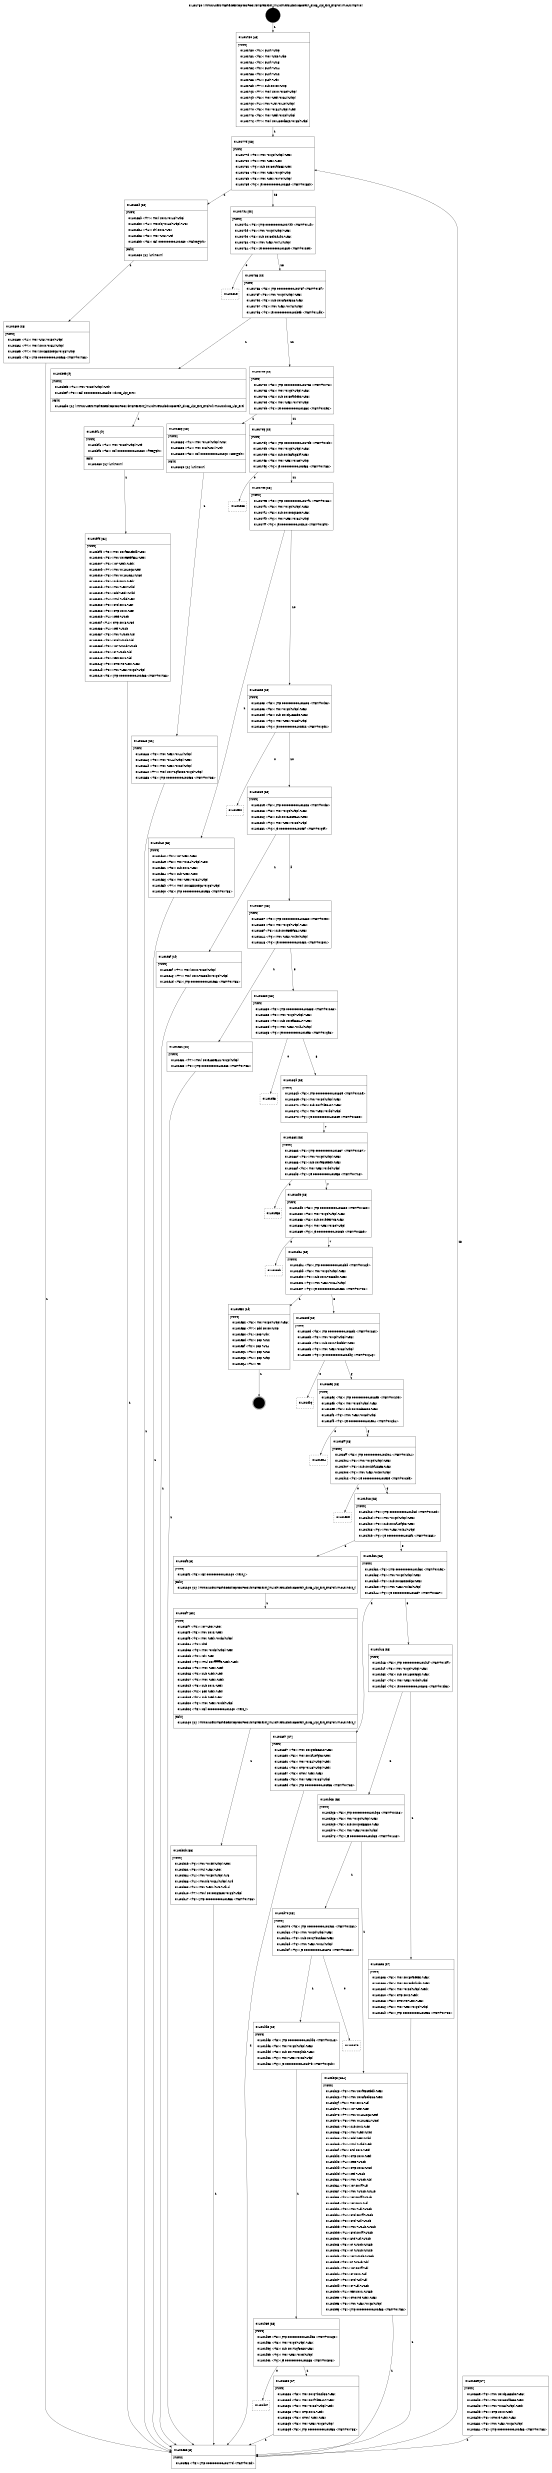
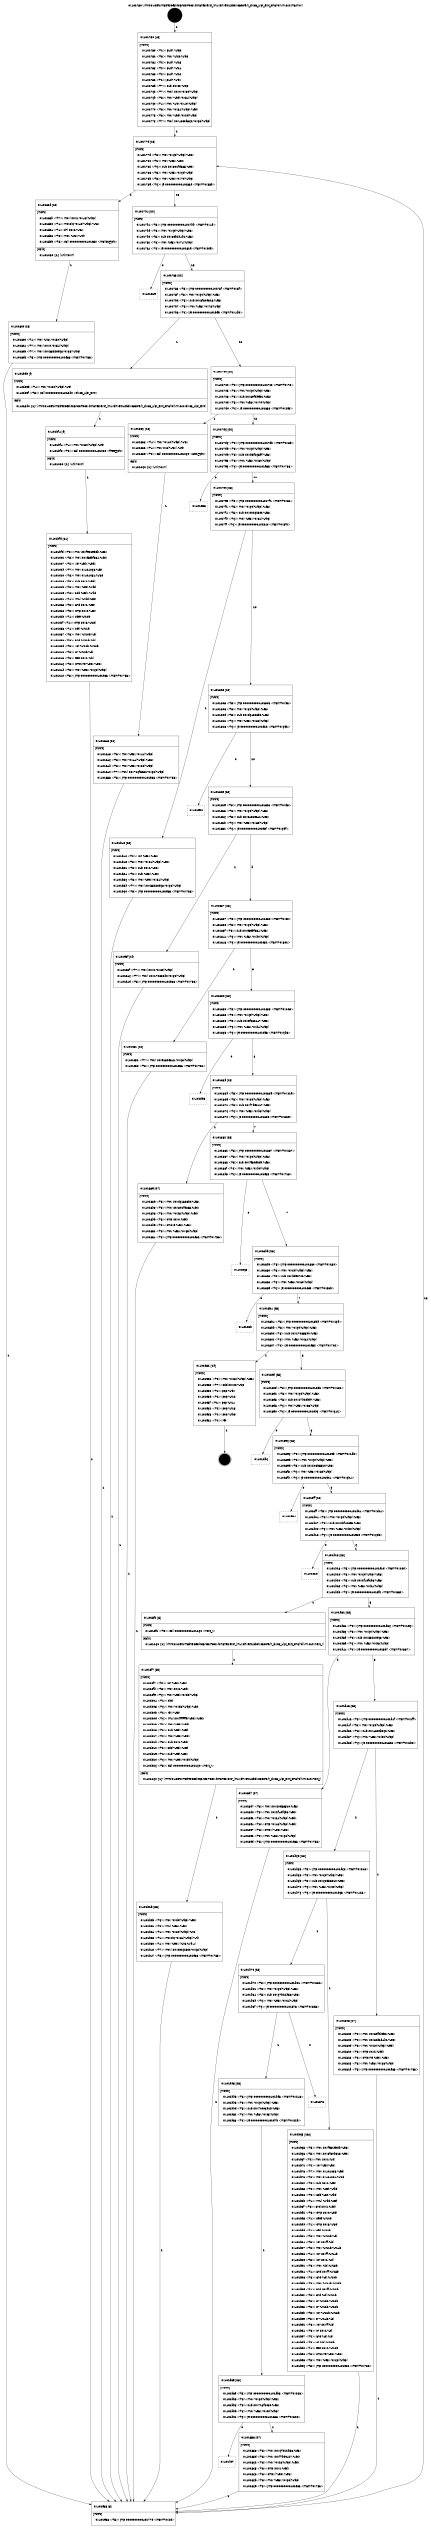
none -> (198, 1150)
